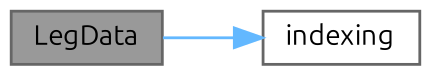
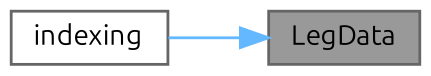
(198, 38) -> (204, 38)
